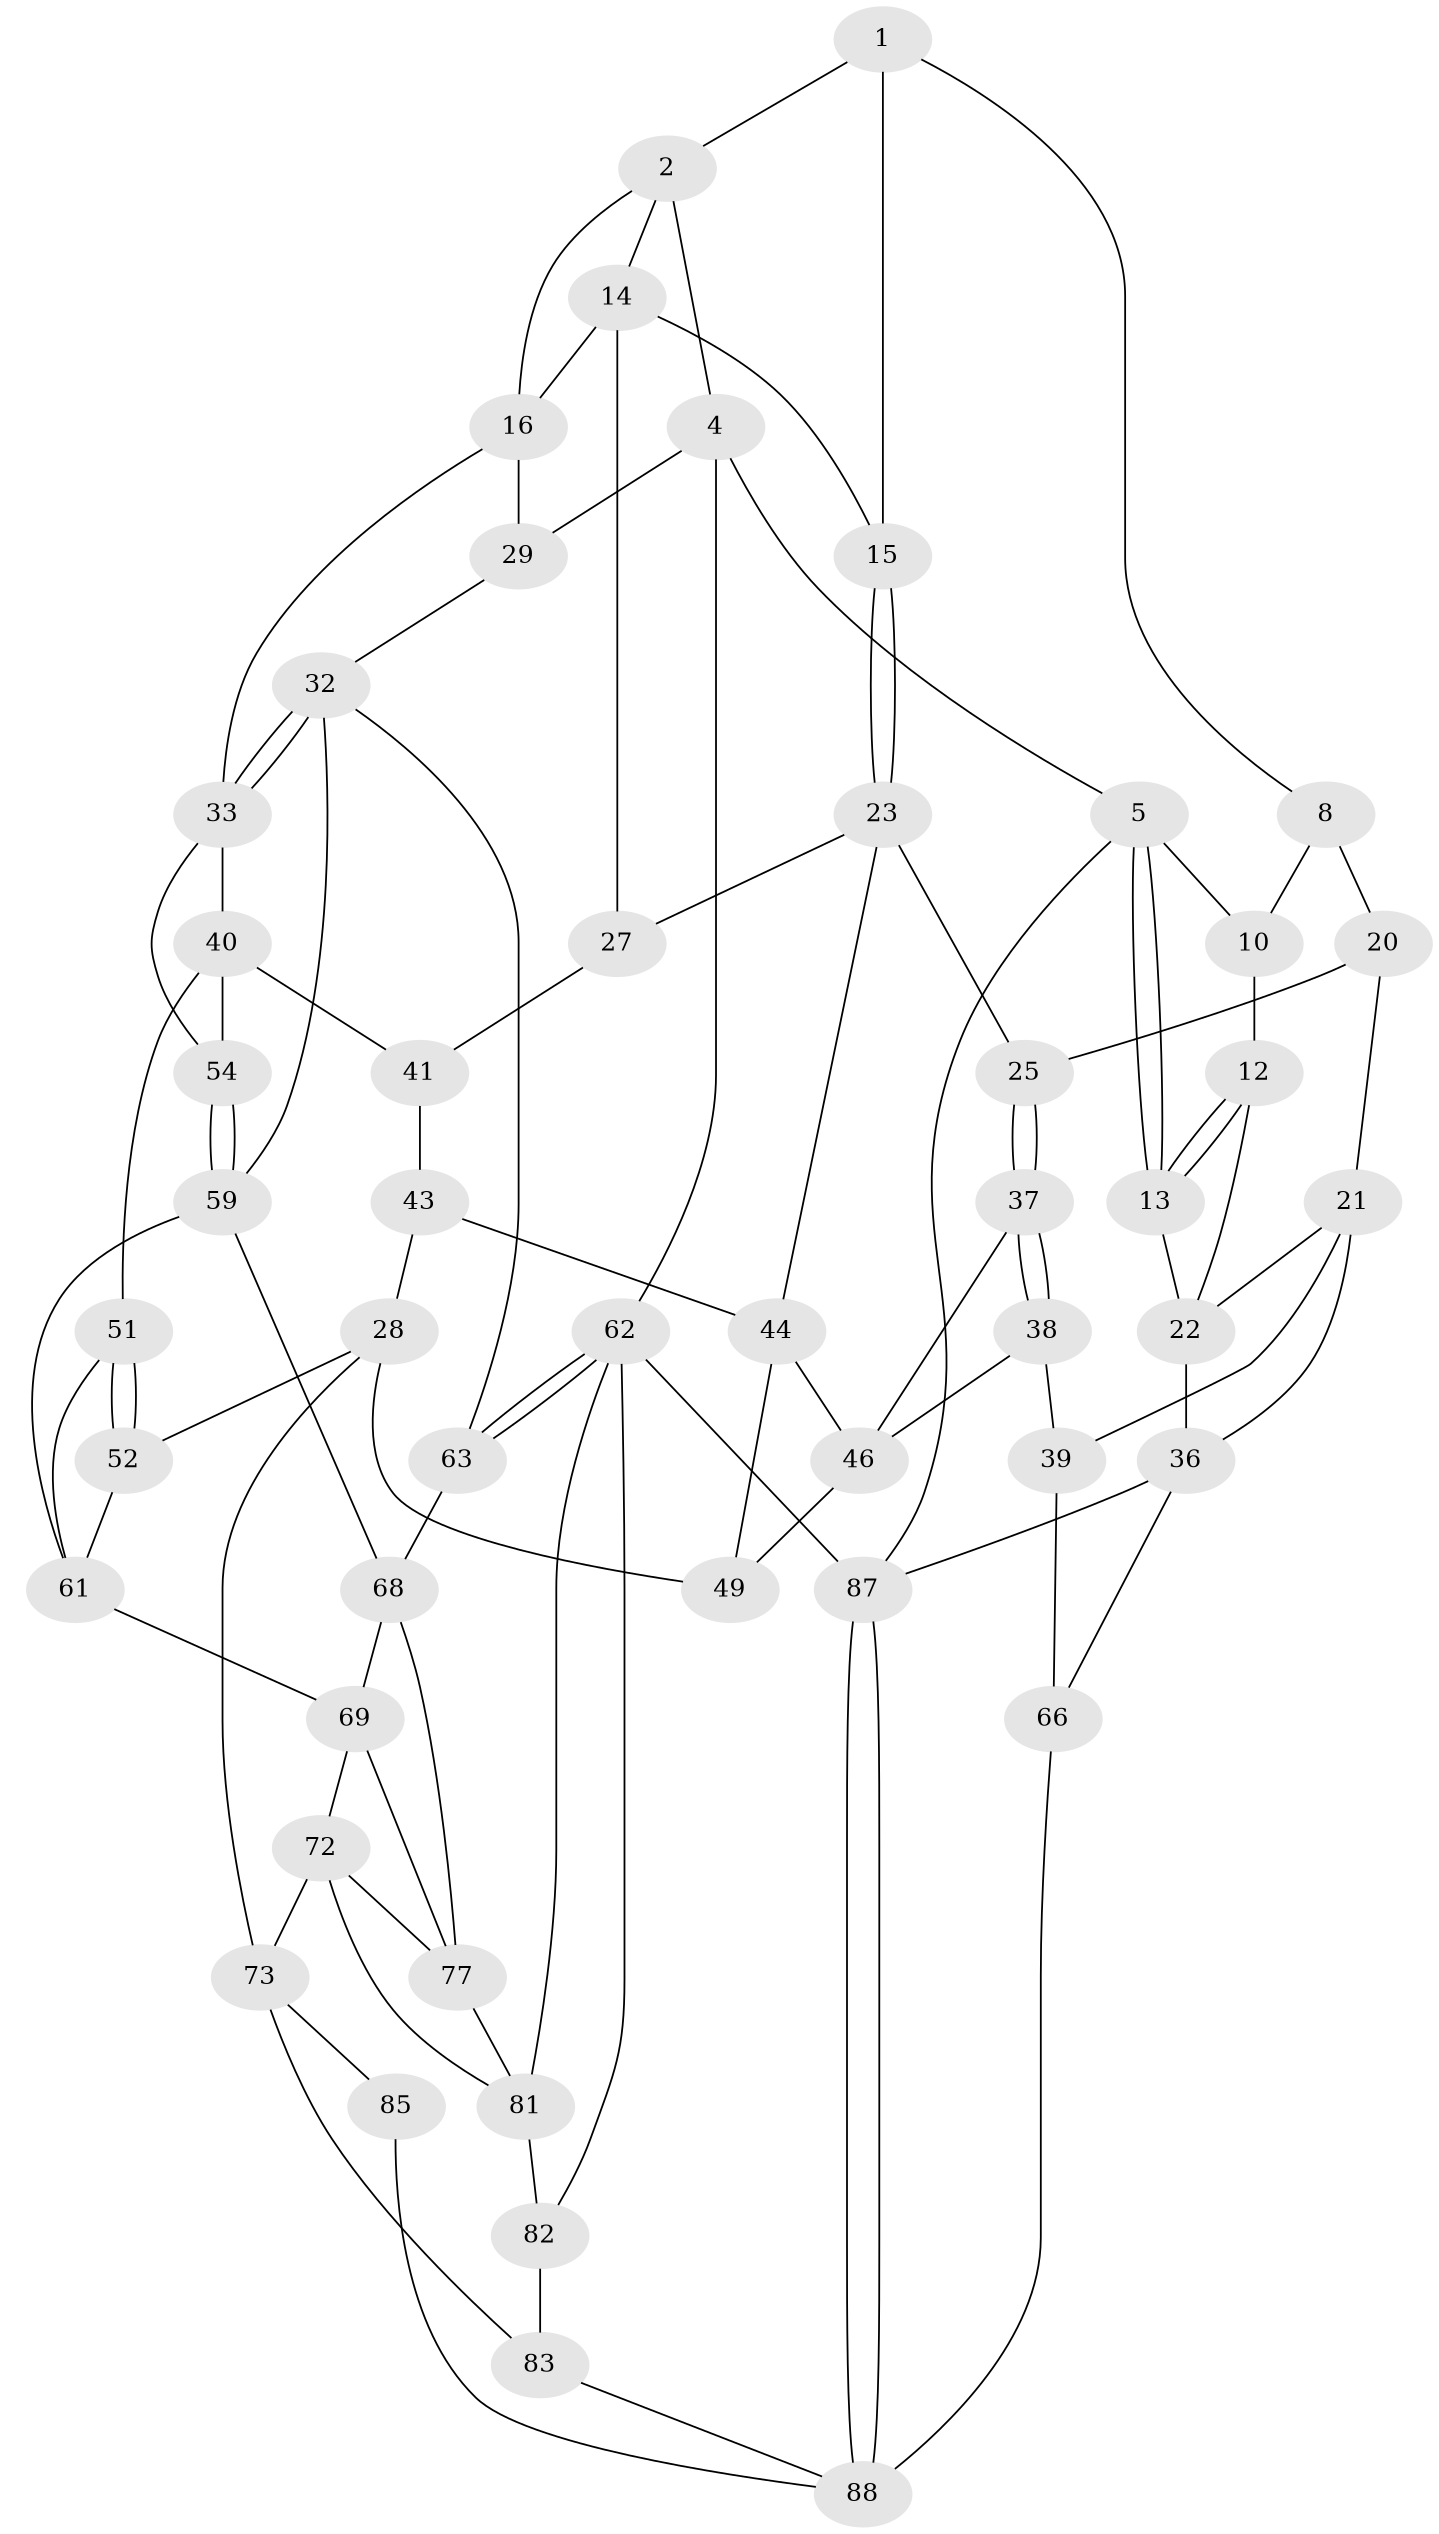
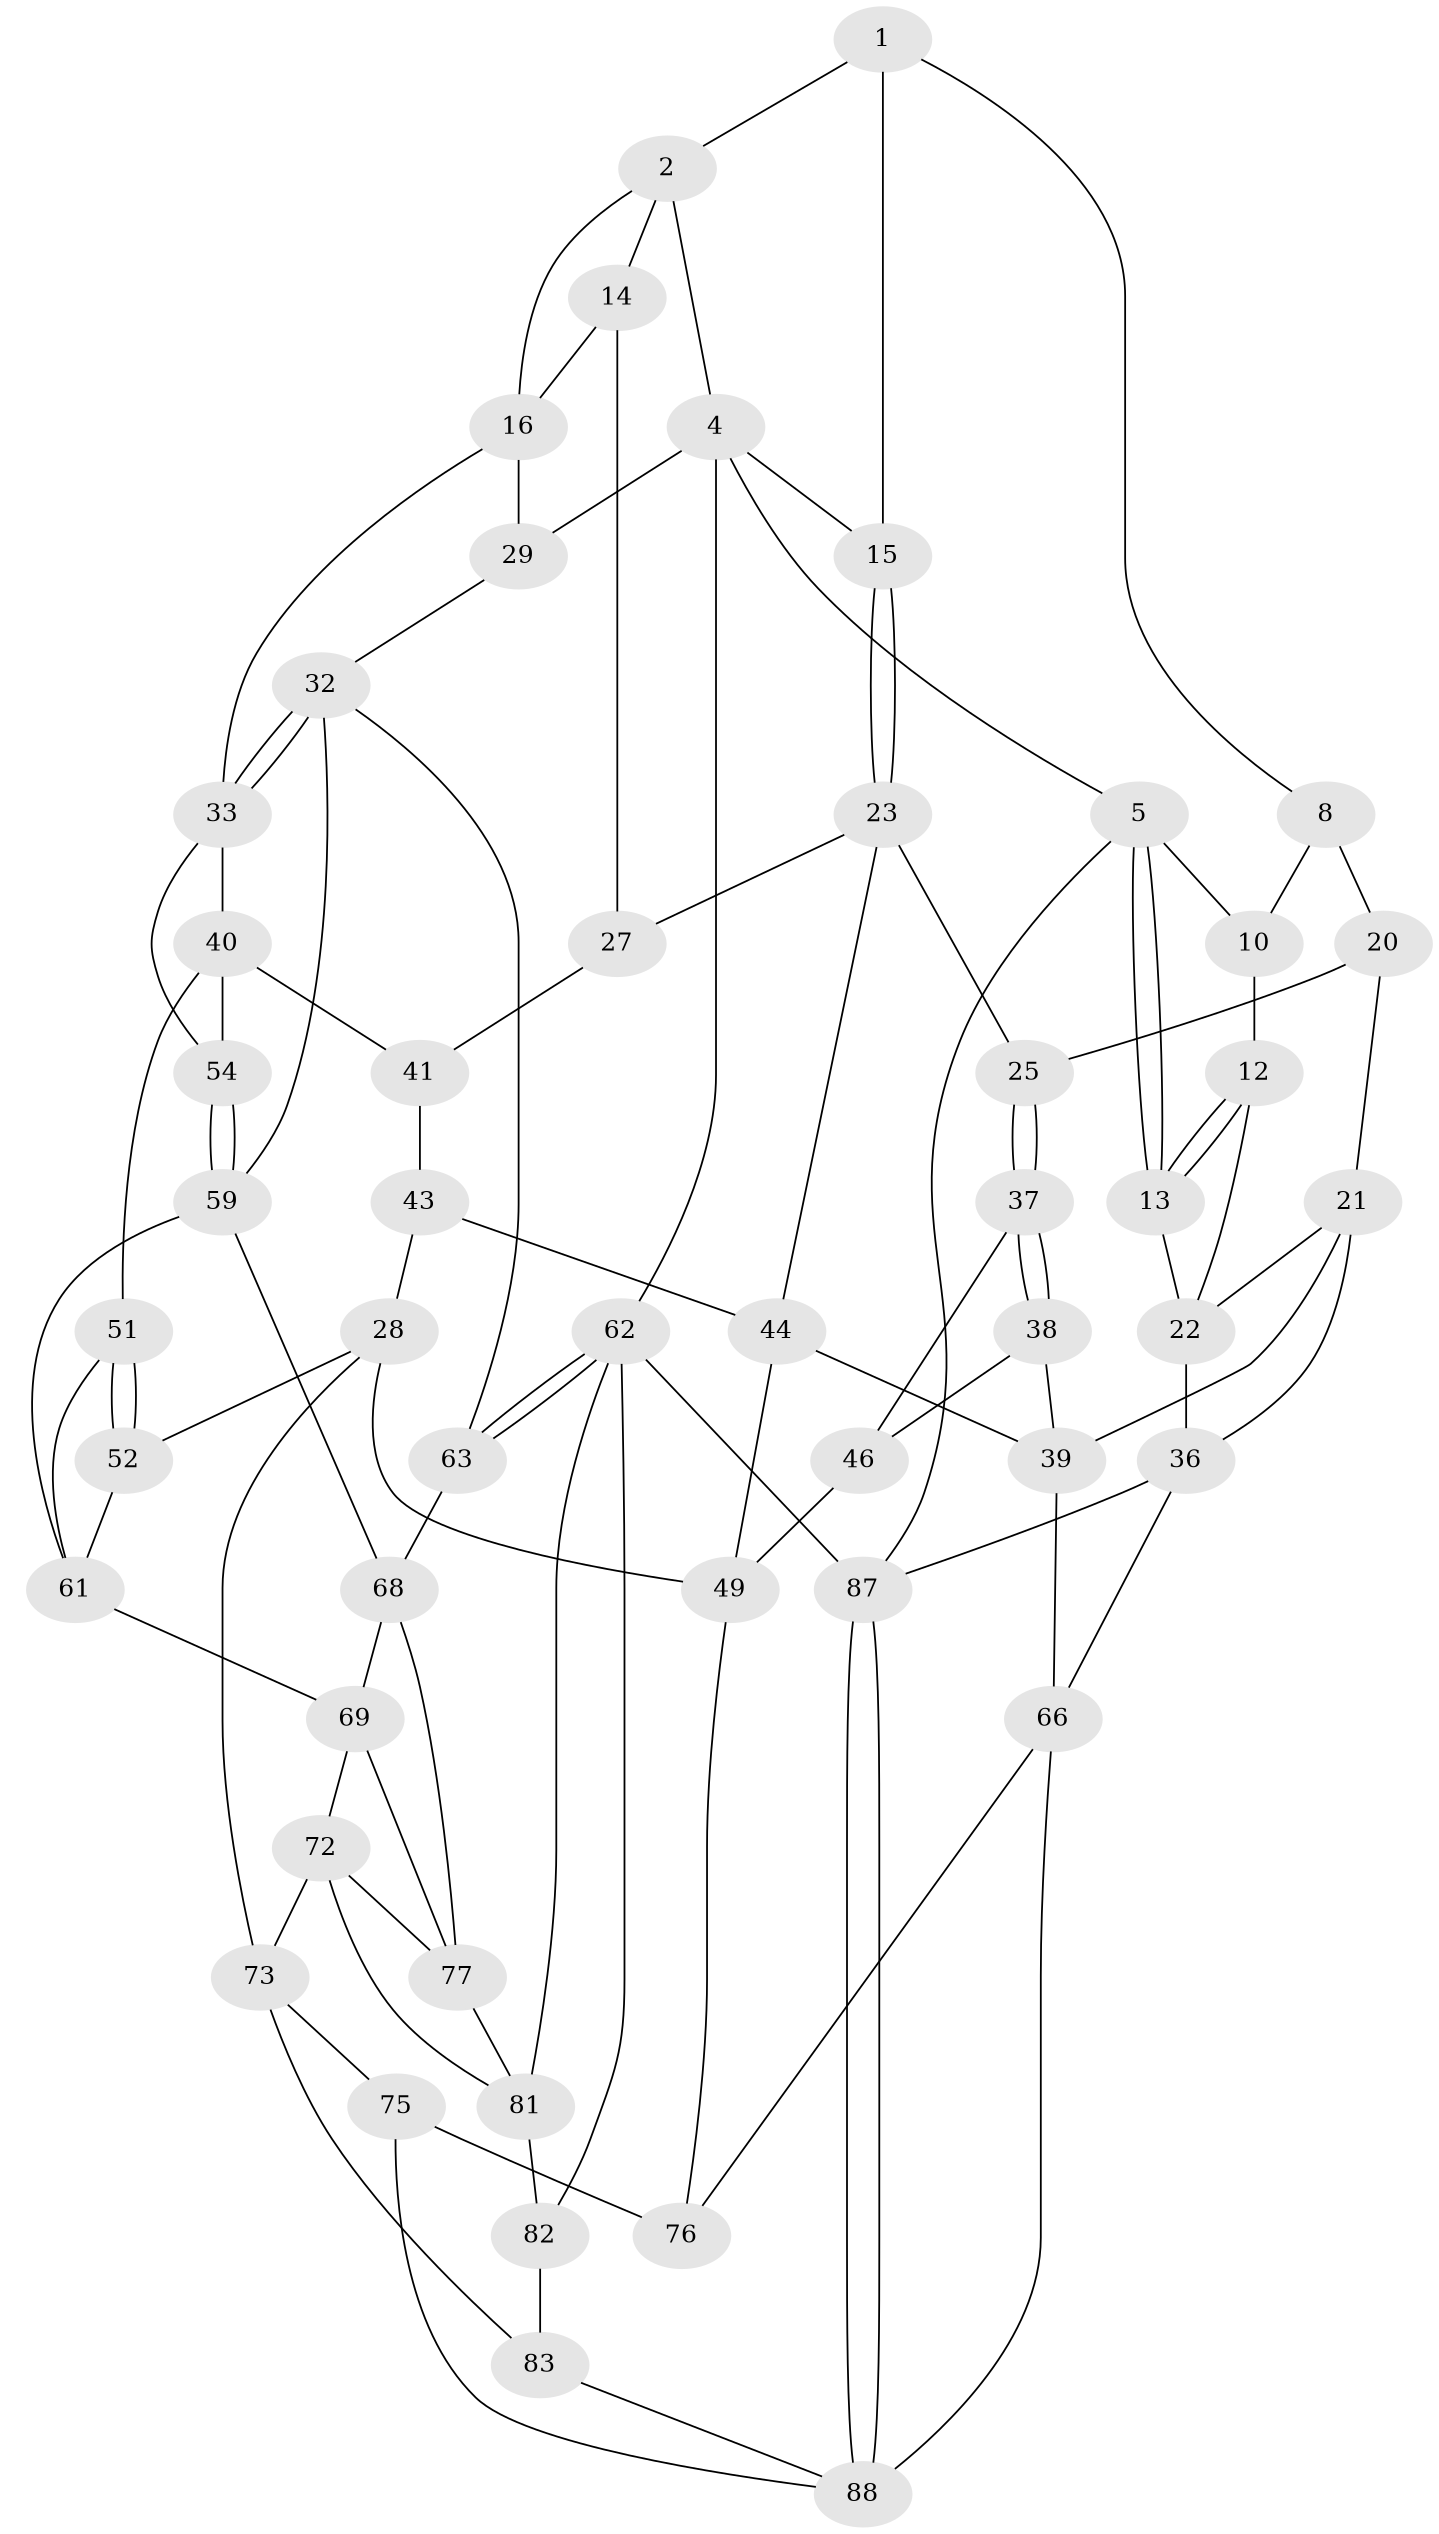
(785, 399) -> (800, 492)
(818, 1396) -> (917, 1396)
(397, 2107) -> (397, 2107)
none -> (682, 2236)
